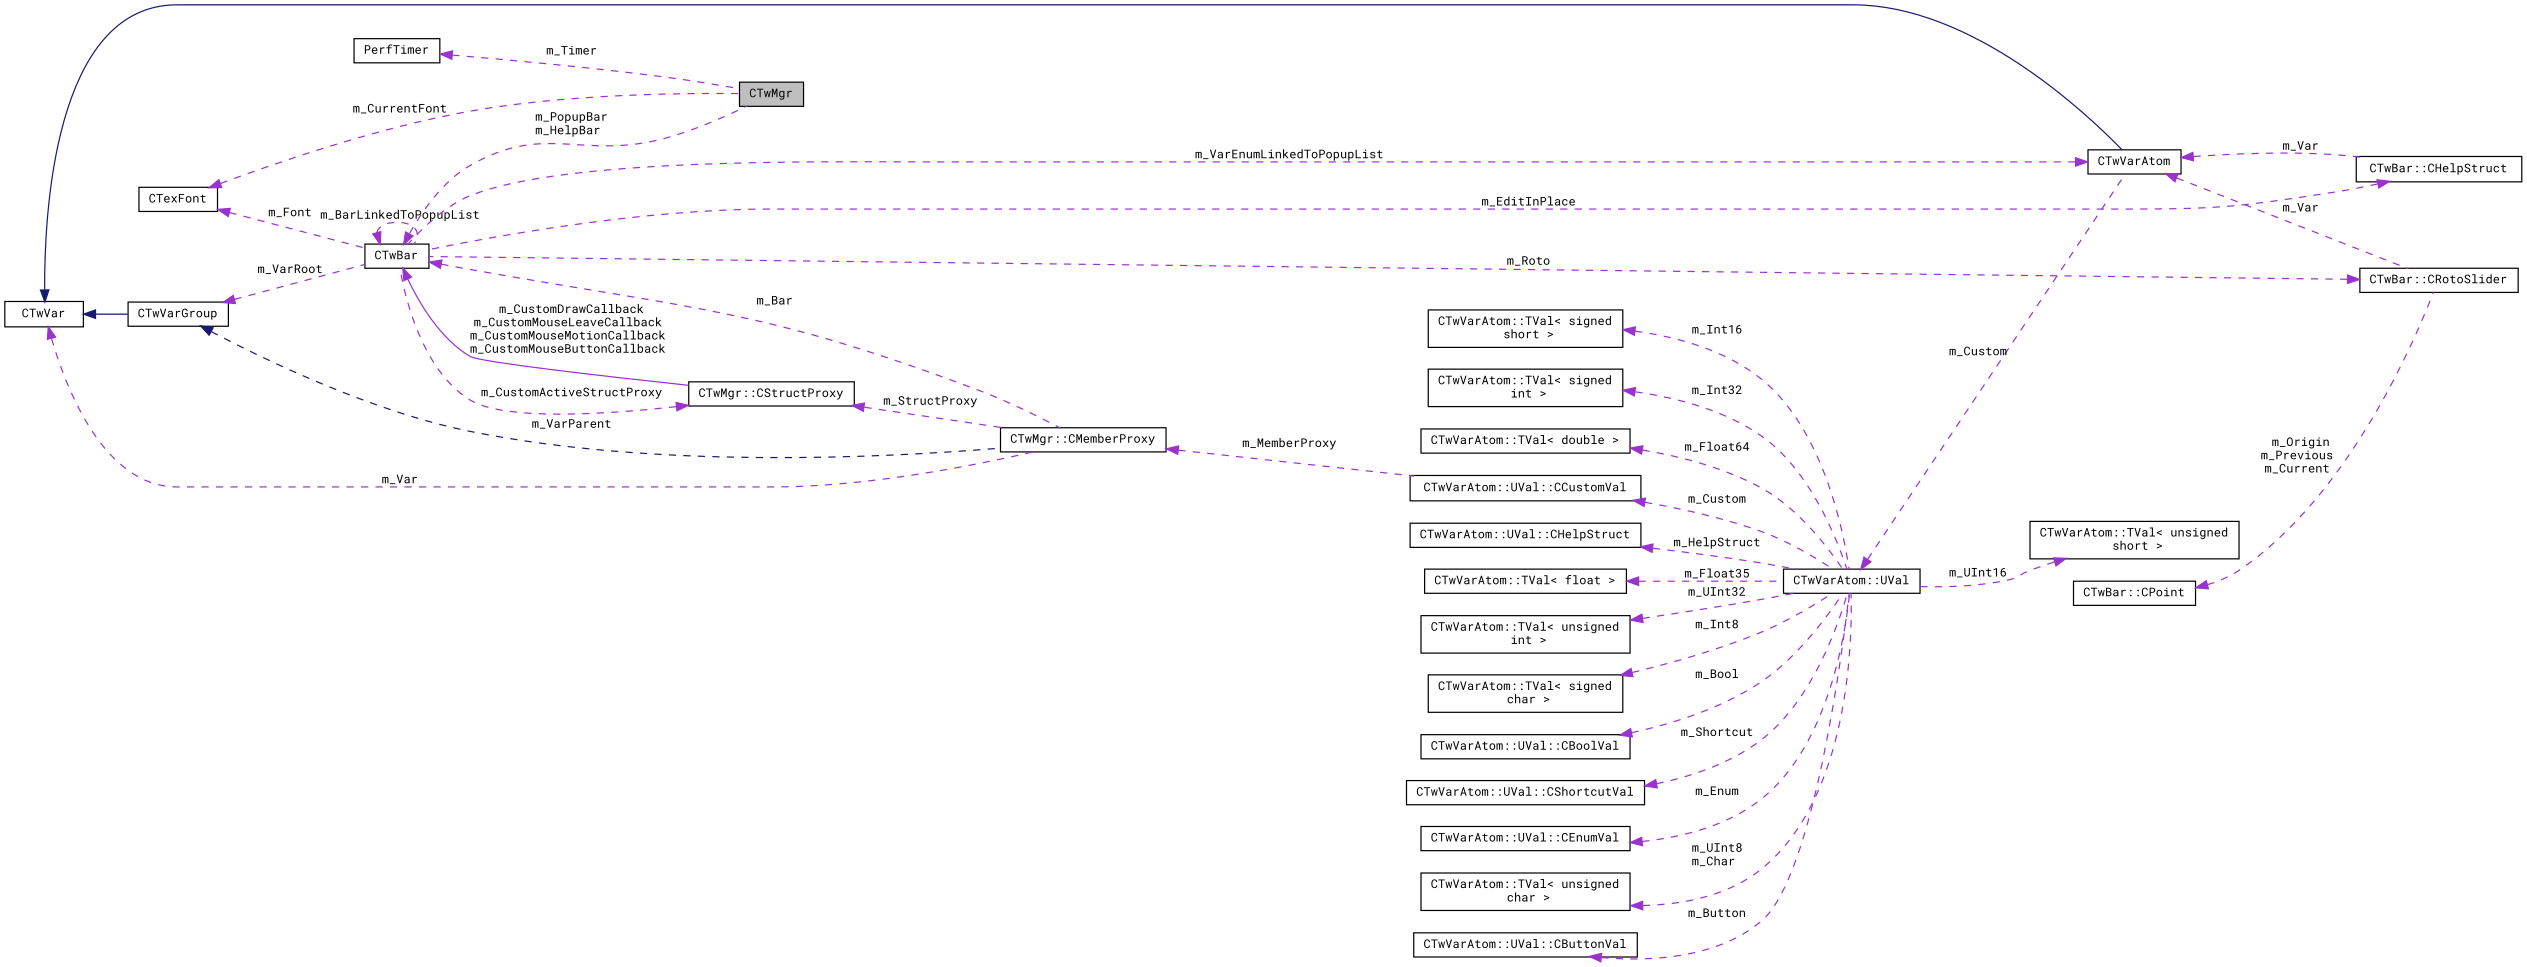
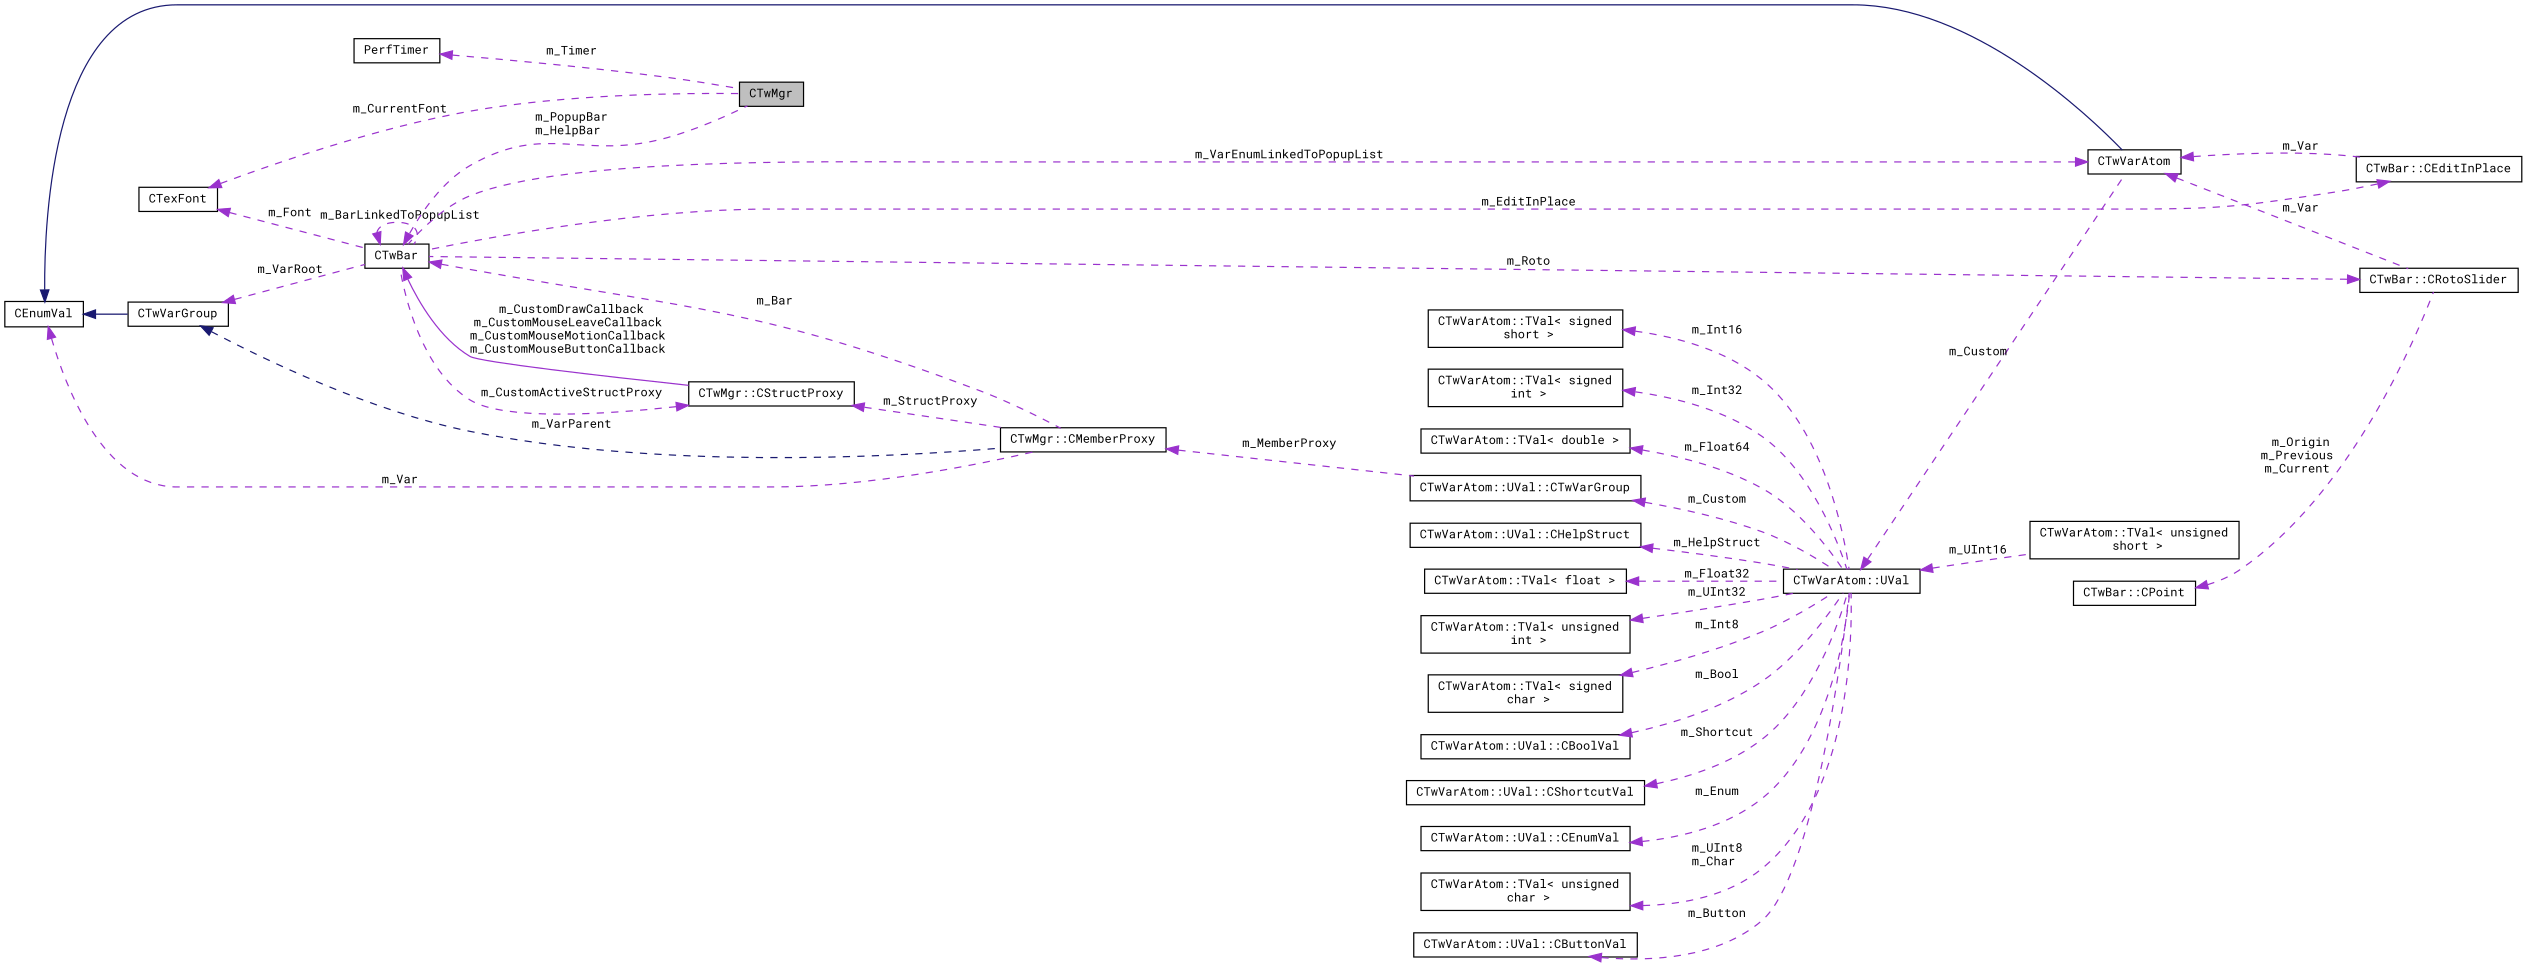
(2439, 169) -> (2439, 169)
(44, 314) -> (44, 314)
(1526, 488) -> (1526, 488)
(1714, 575) -> (1714, 575)
(1989, 583) -> (1981, 561)
